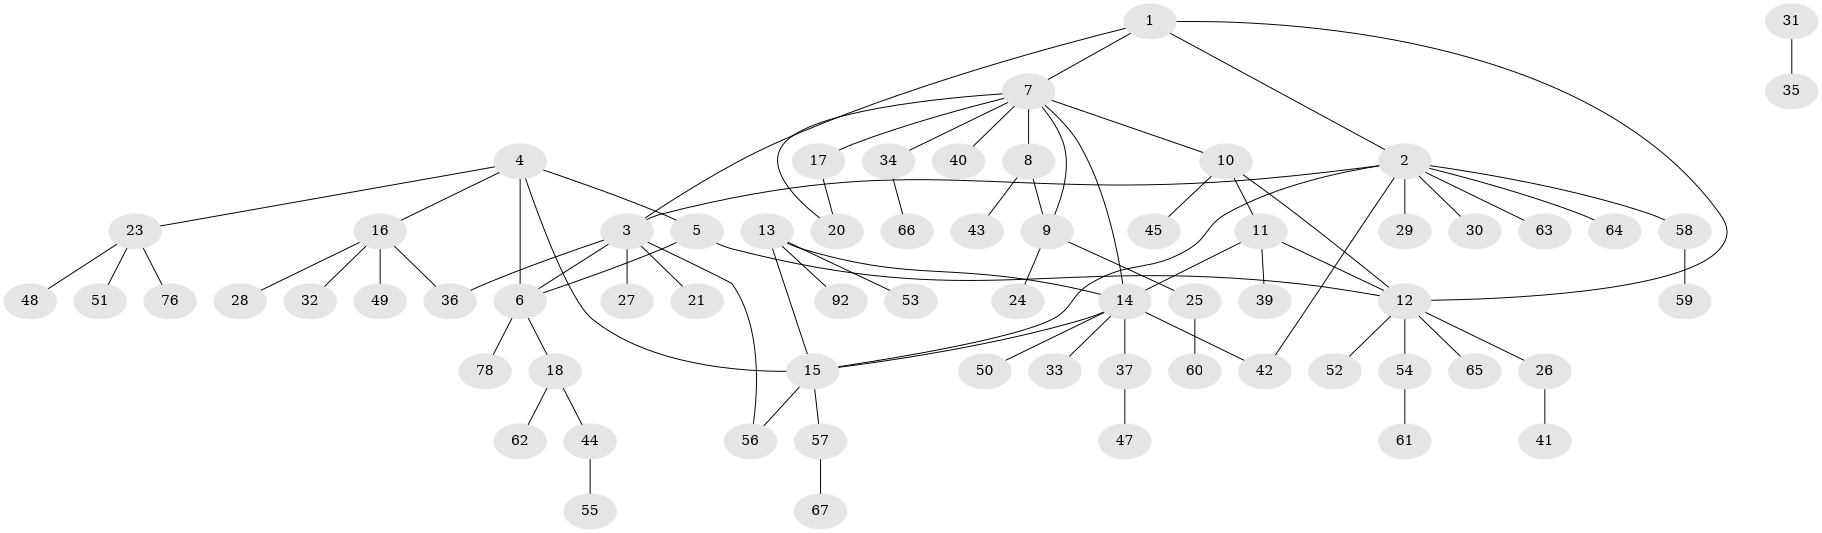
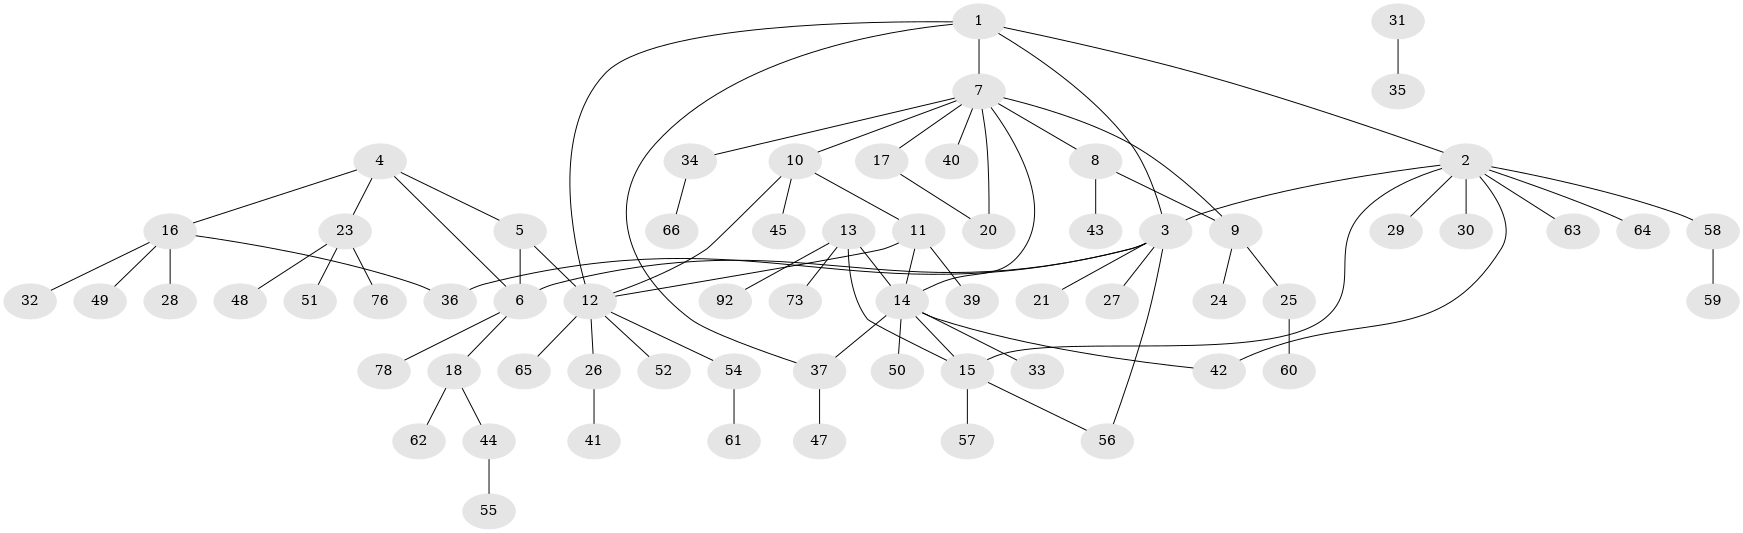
none -> (658, 141)
(911, 301) -> (795, 301)
(612, 333) -> none
(821, 511) -> none
